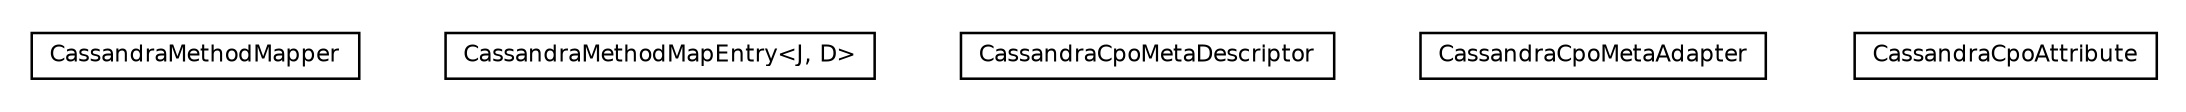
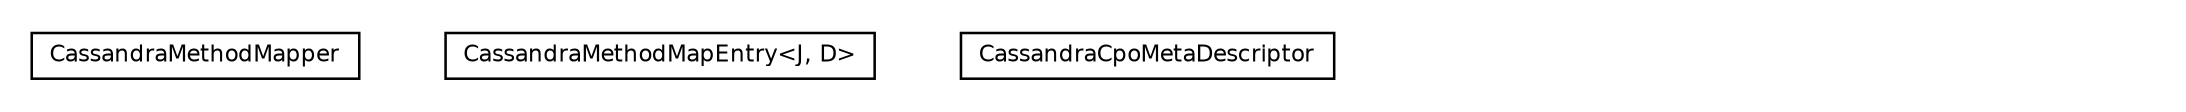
(1593, 56) -> none
(2004, 56) -> none
